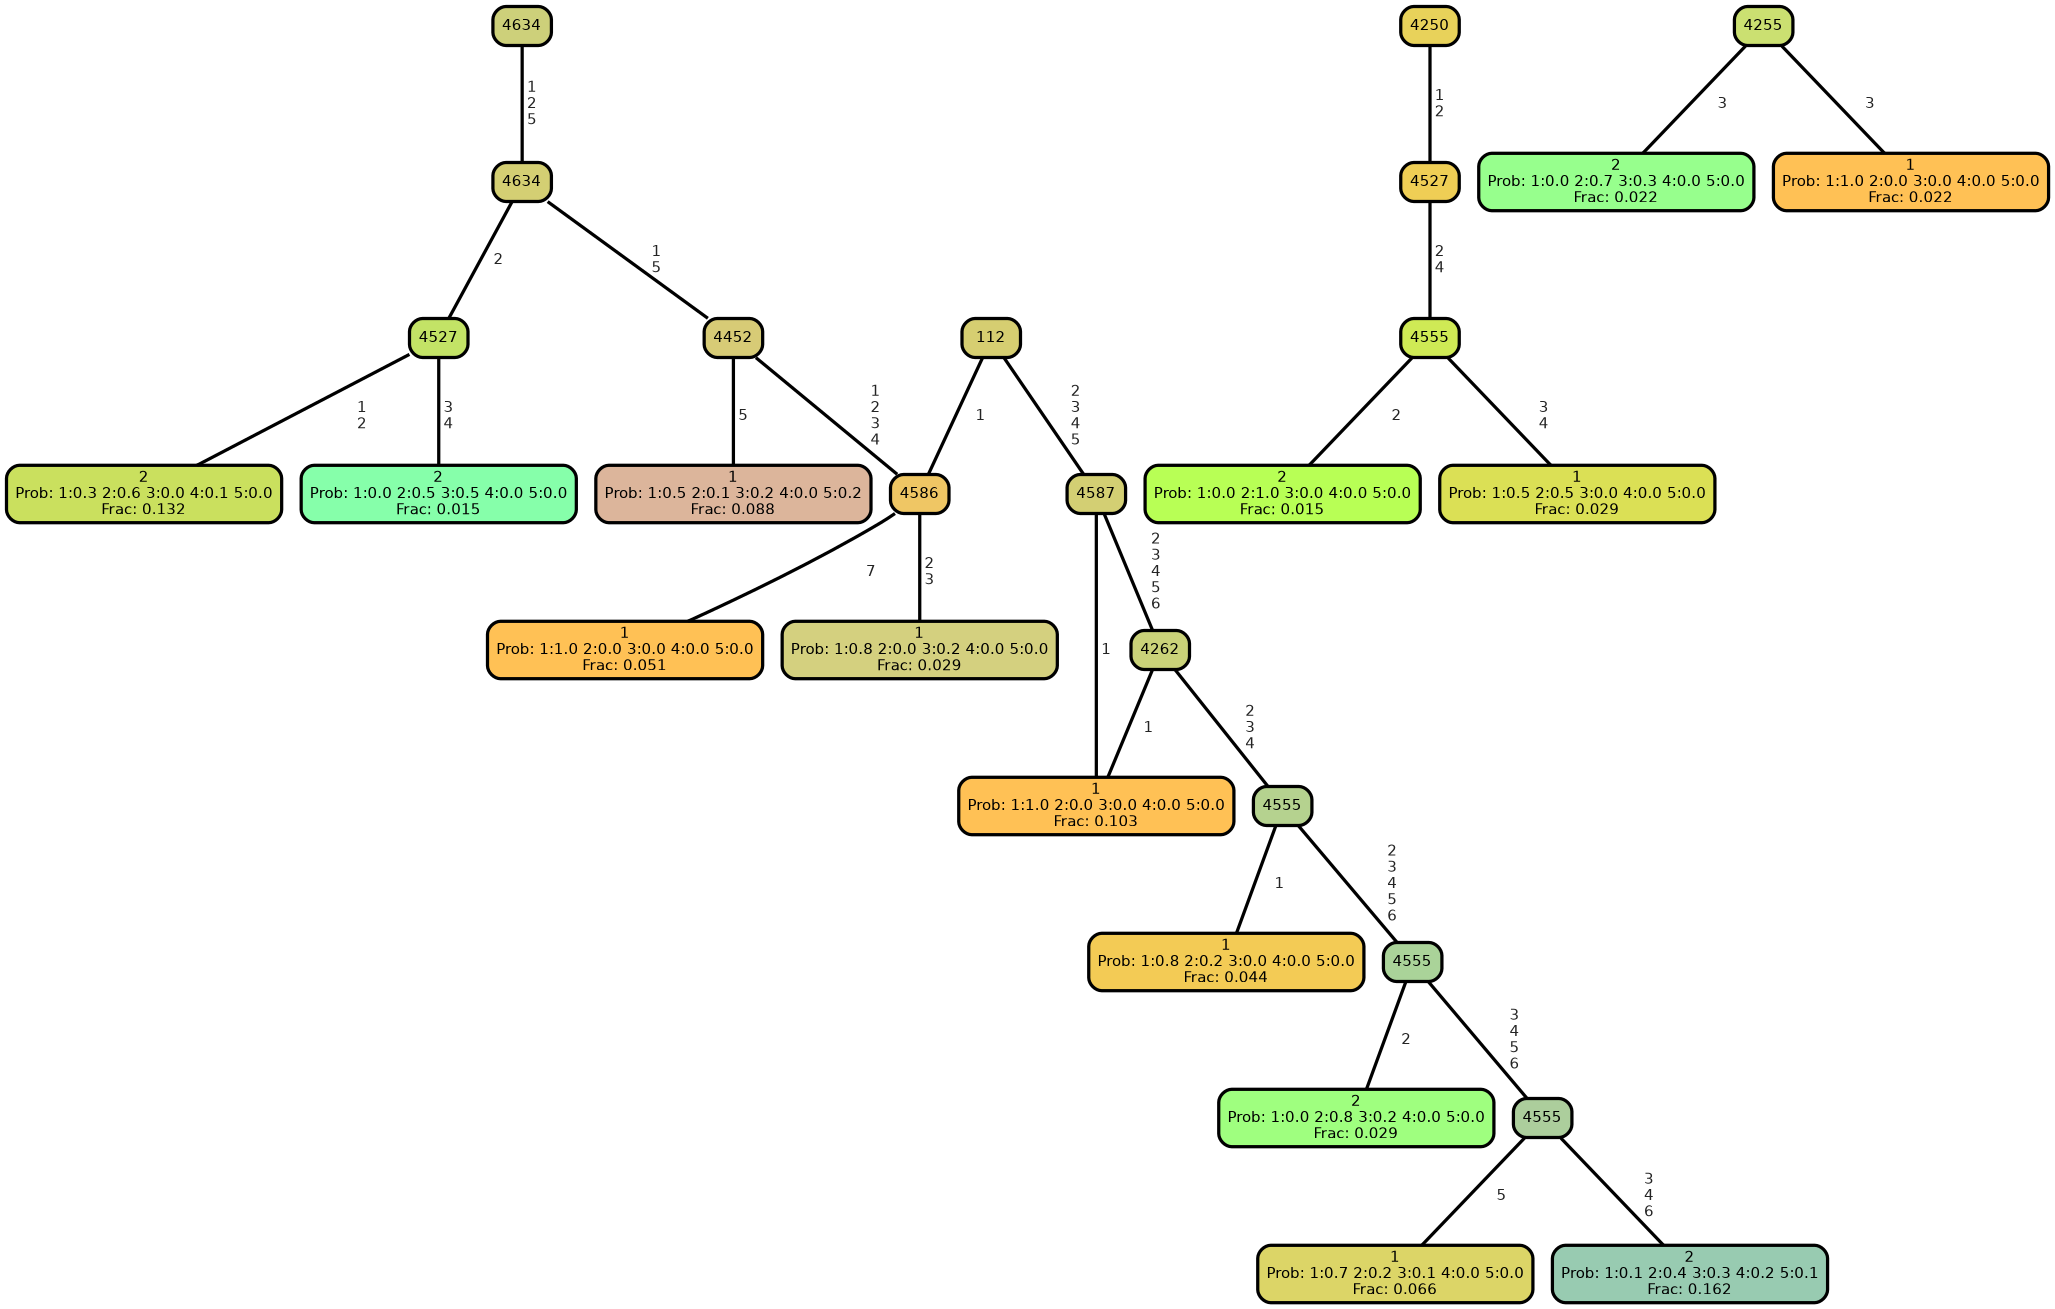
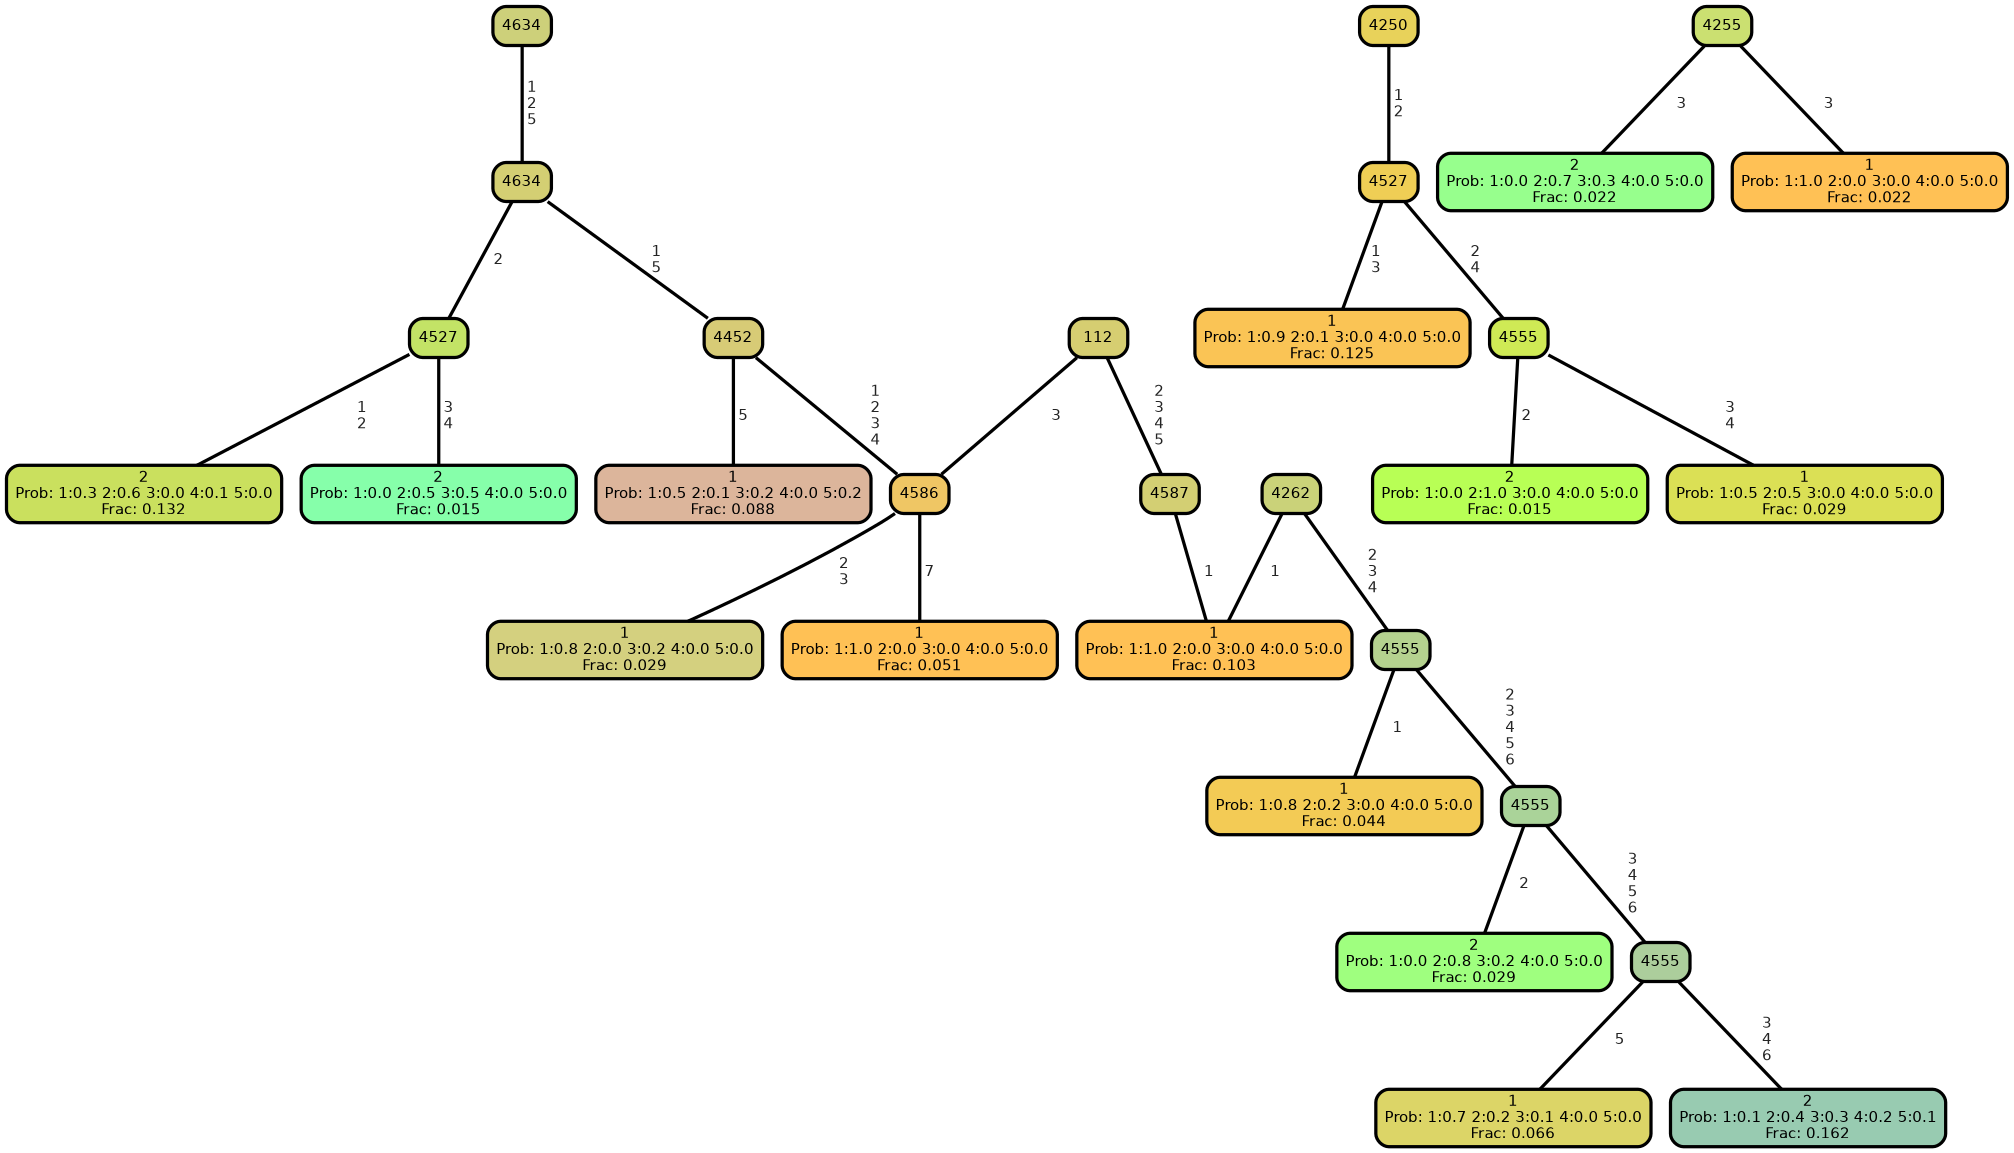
none -> (1332, 338)
(978, 416) -> (1054, 416)
(1128, 572) -> none
